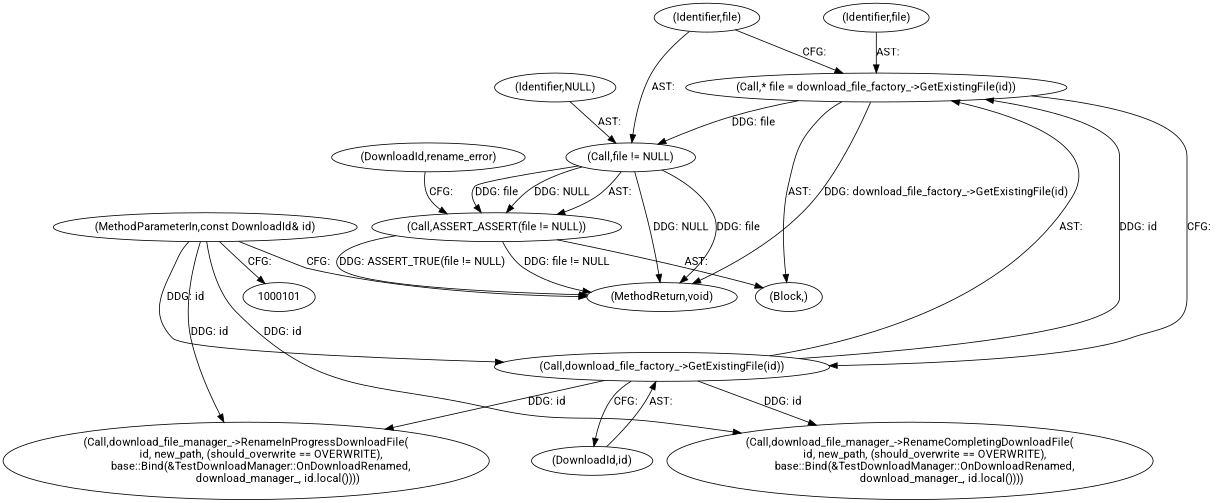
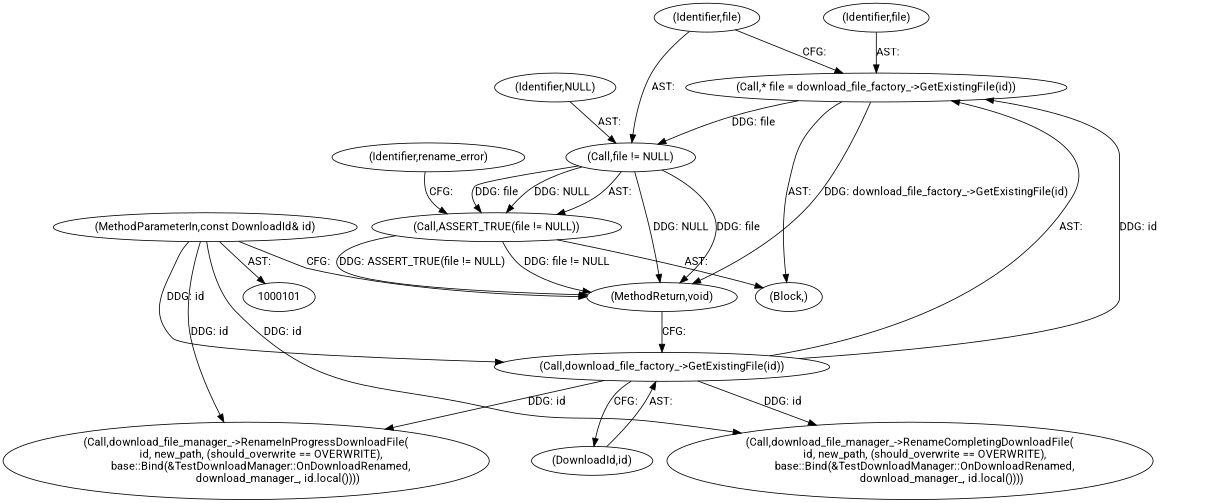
(428, 157) -> (428, 157)
(497, 227) -> (497, 227)
(261, 262) -> (261, 262)
(1176, 322) -> (662, 328)
